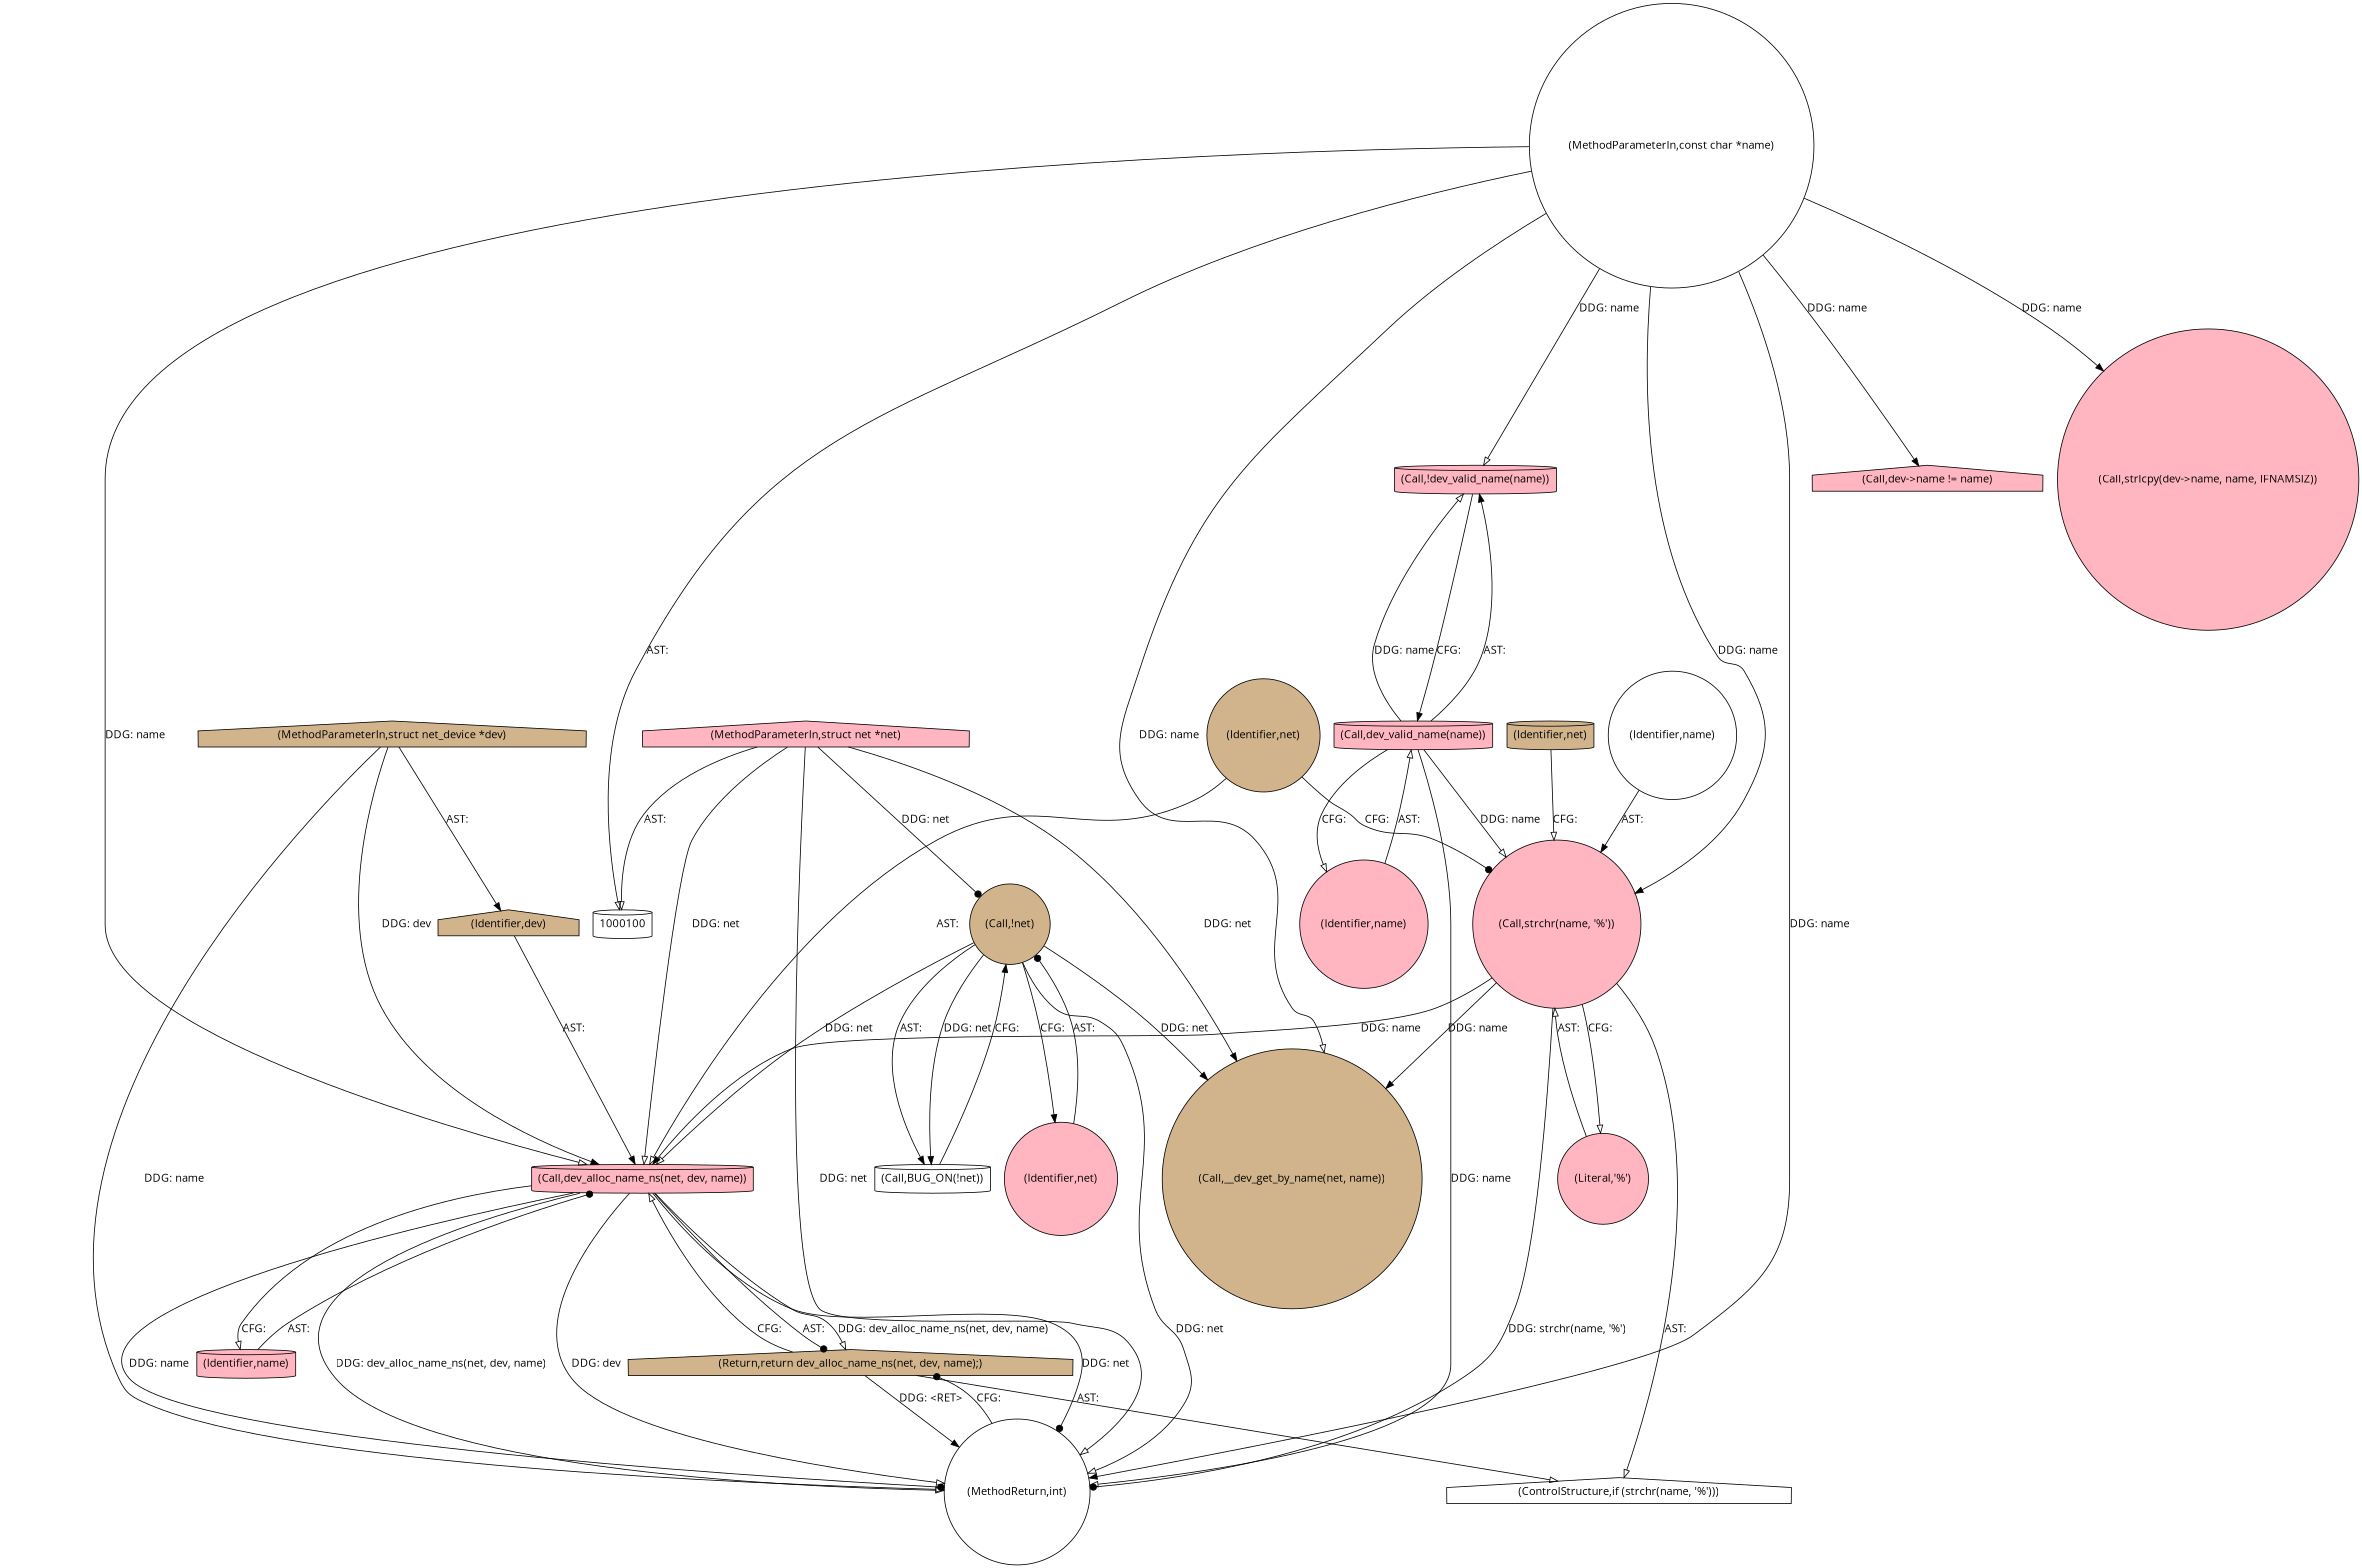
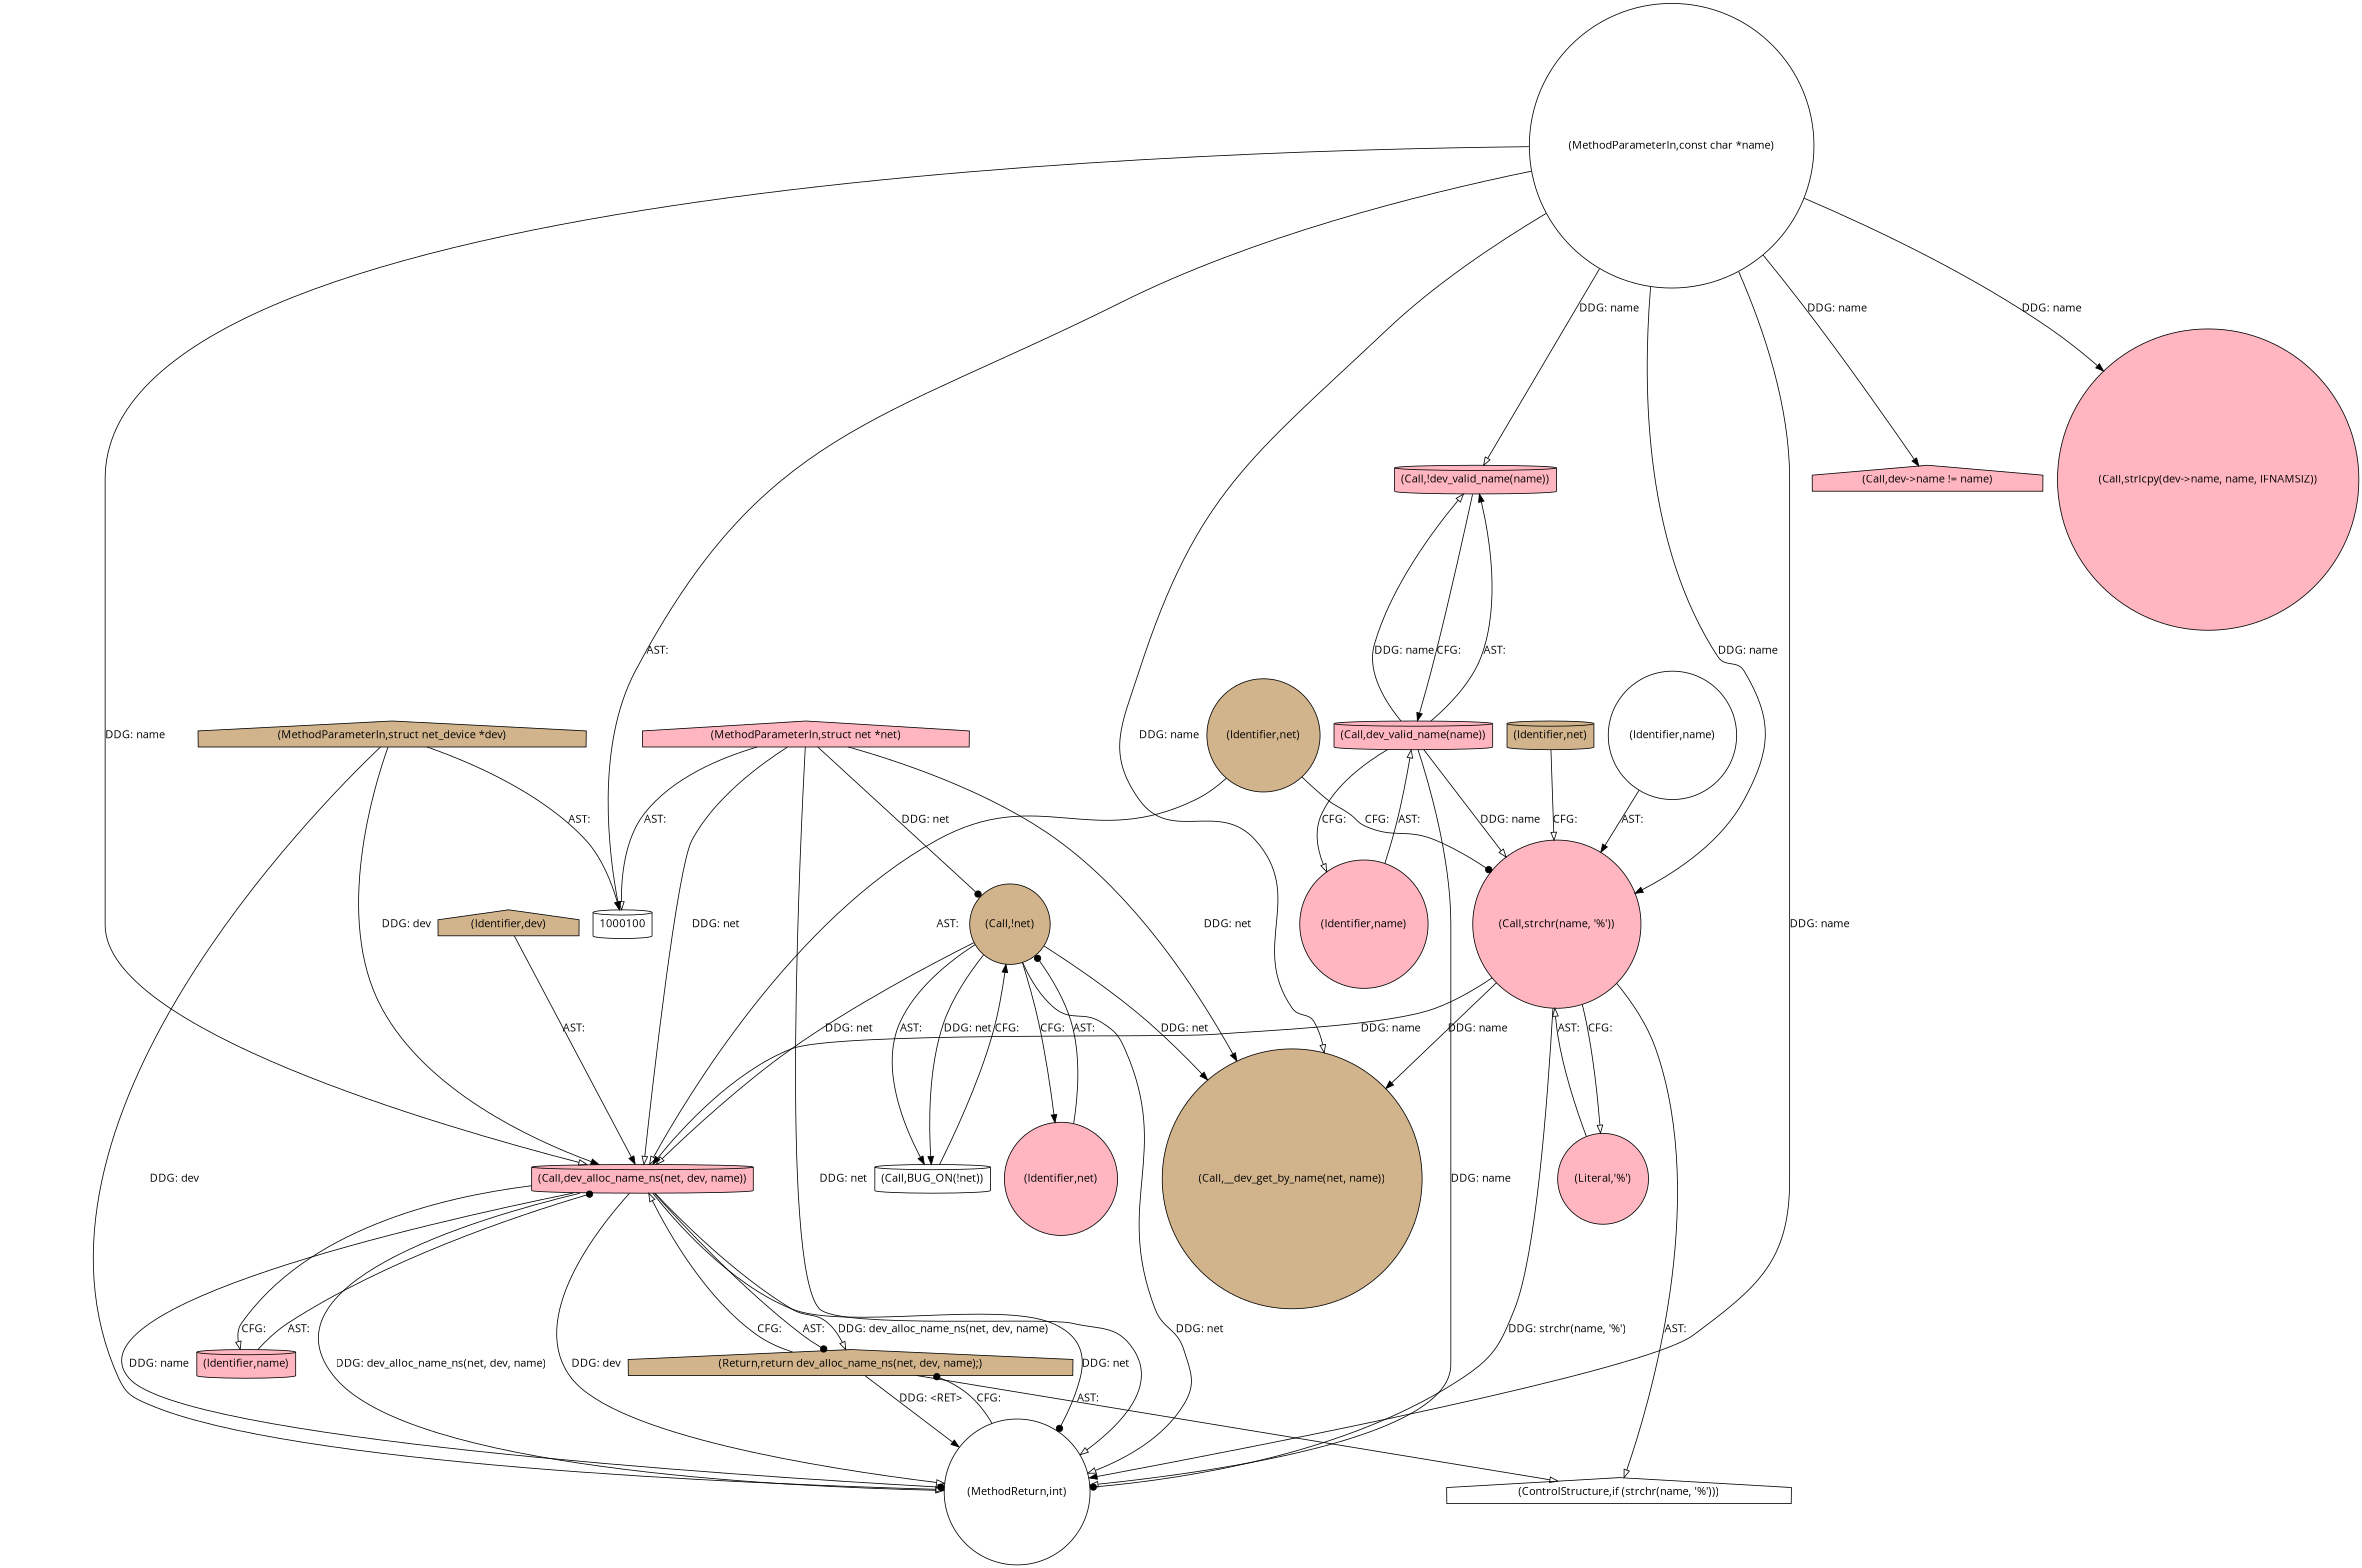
(448, 825) -> (542, 803)
(175, 1179) -> (175, 1179)
